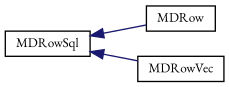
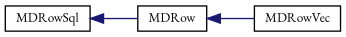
(121, 58) -> (238, 19)
